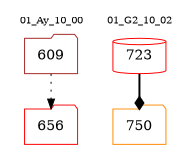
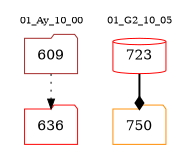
(140, 21) -> (140, 21)
(51, 127) -> (51, 127)
